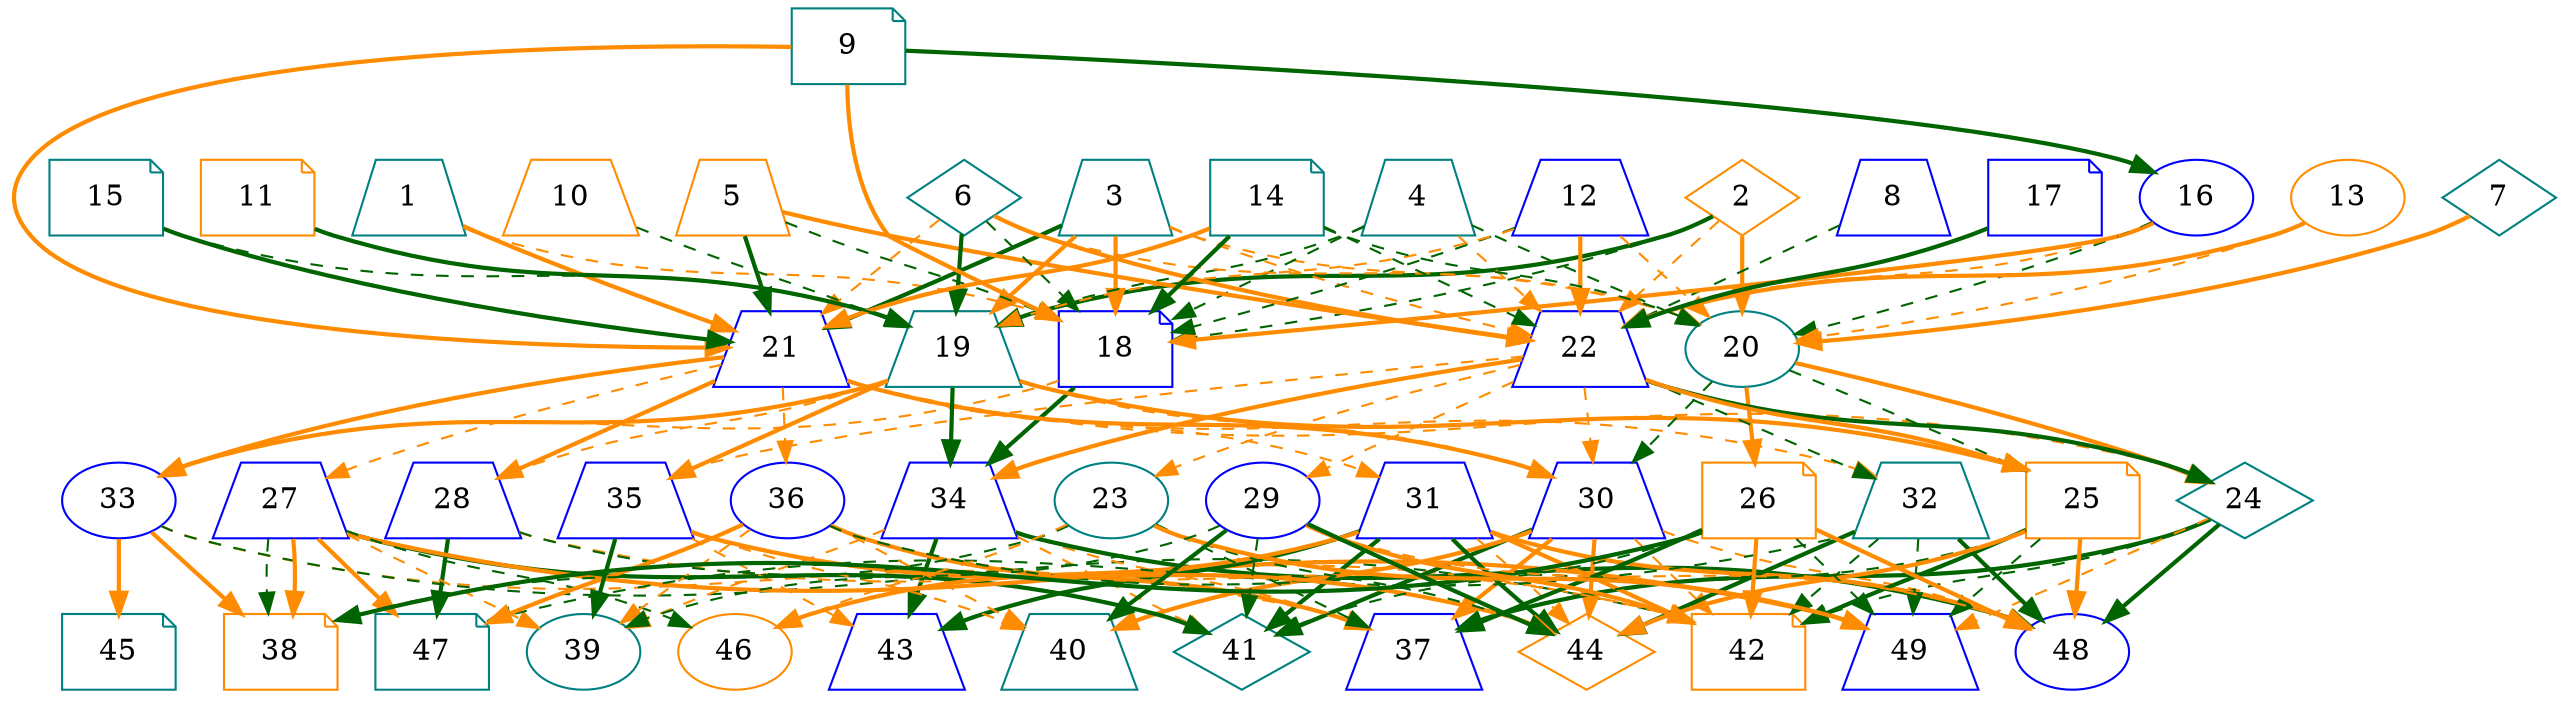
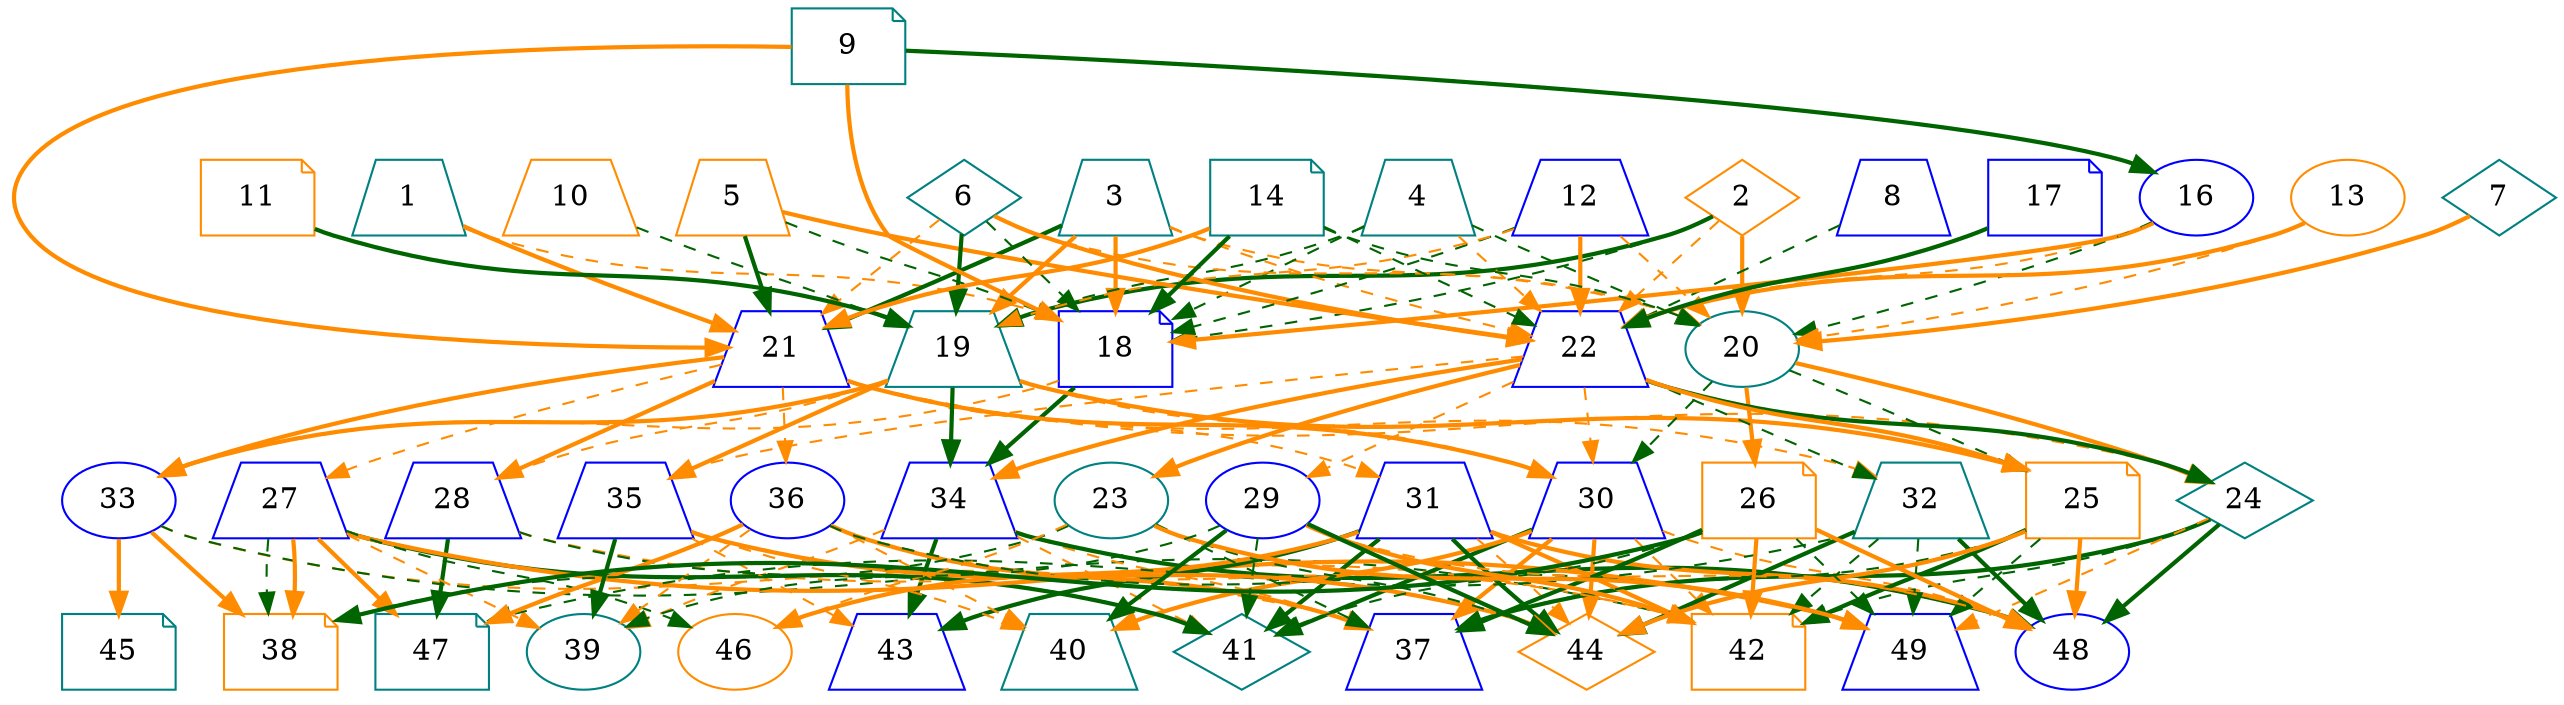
(106, 198) -> none
(1346, 411) -> (1346, 411)
